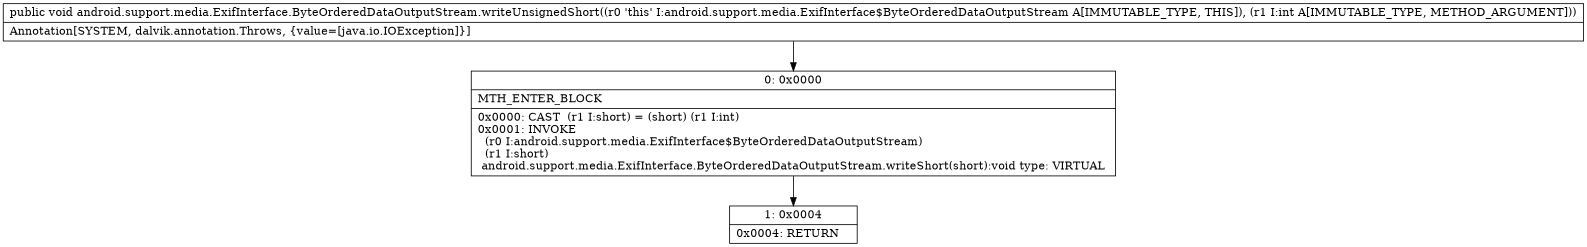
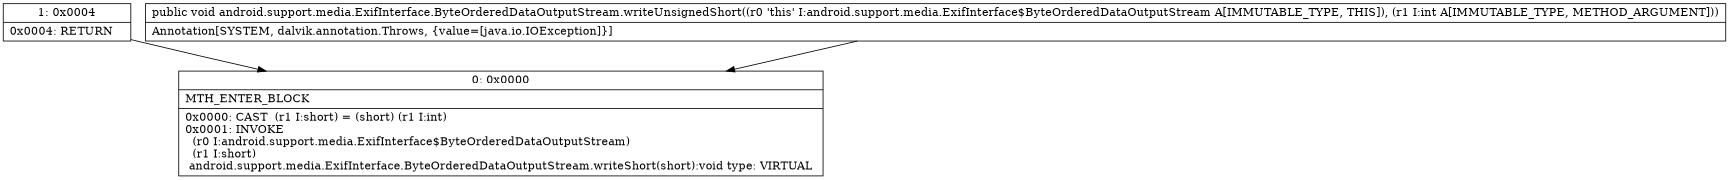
(793, 187) -> (194, 55)
